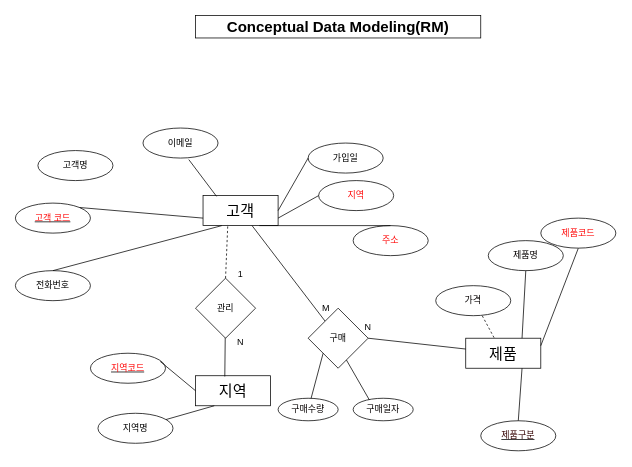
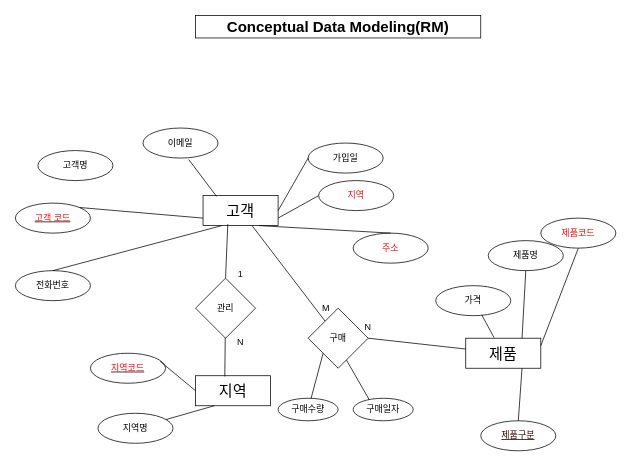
(390, 240) -> (390, 248)
(227, 251) -> (227, 251)
(488, 327) -> (488, 327)
